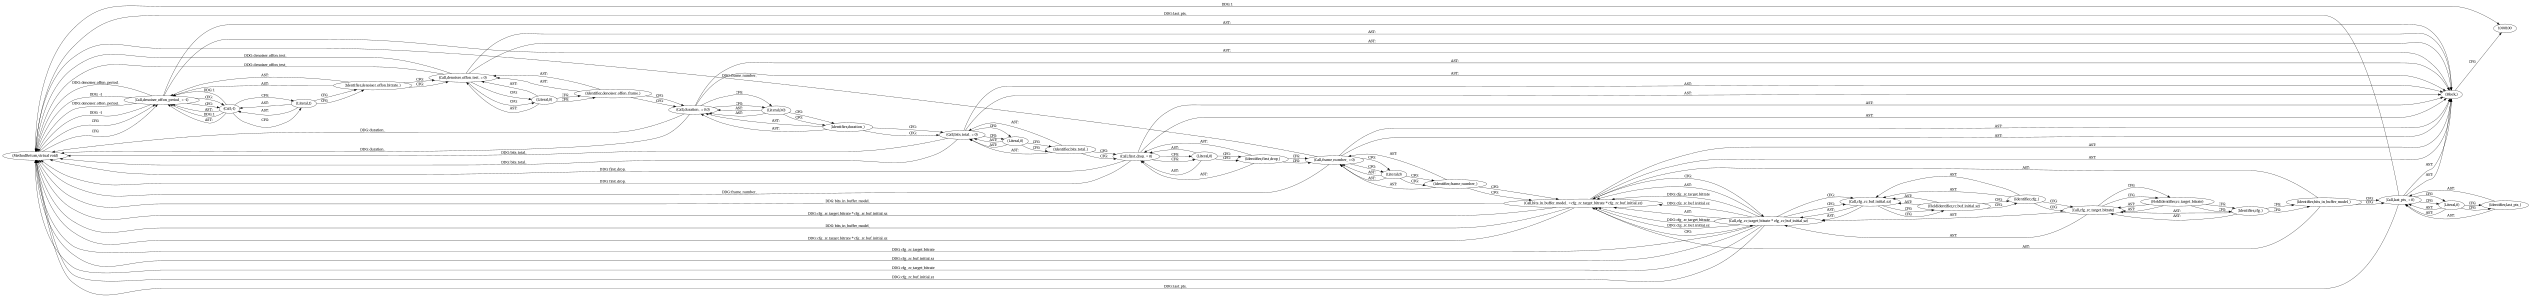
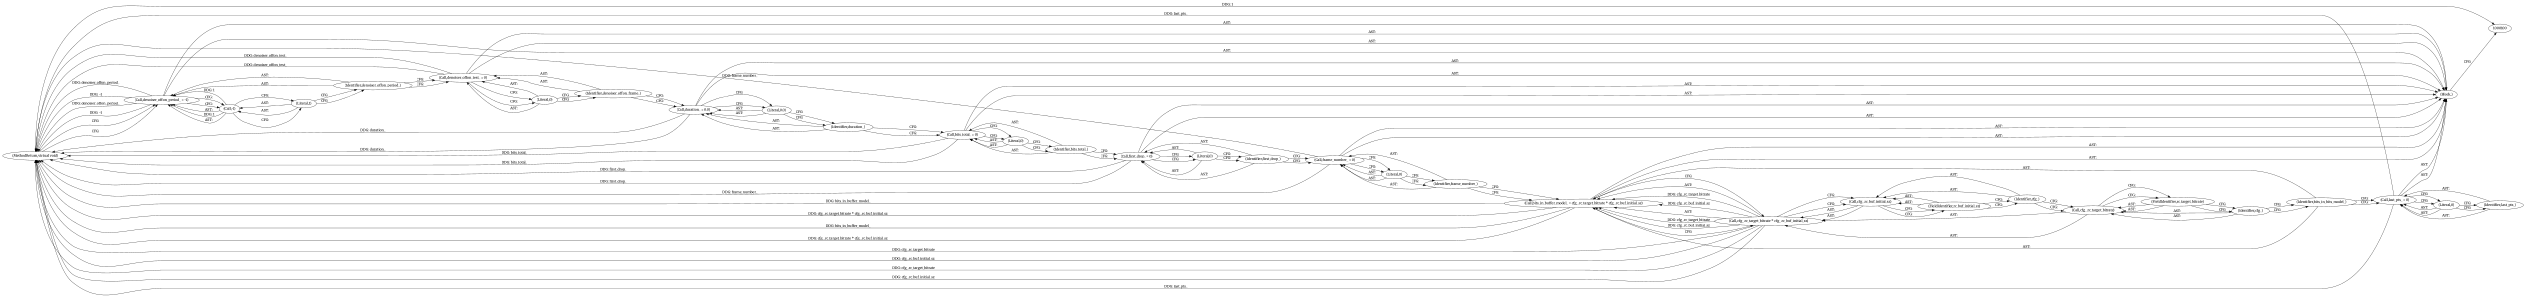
(373, 86) -> (373, 86)
(2324, 202) -> (2322, 202)
